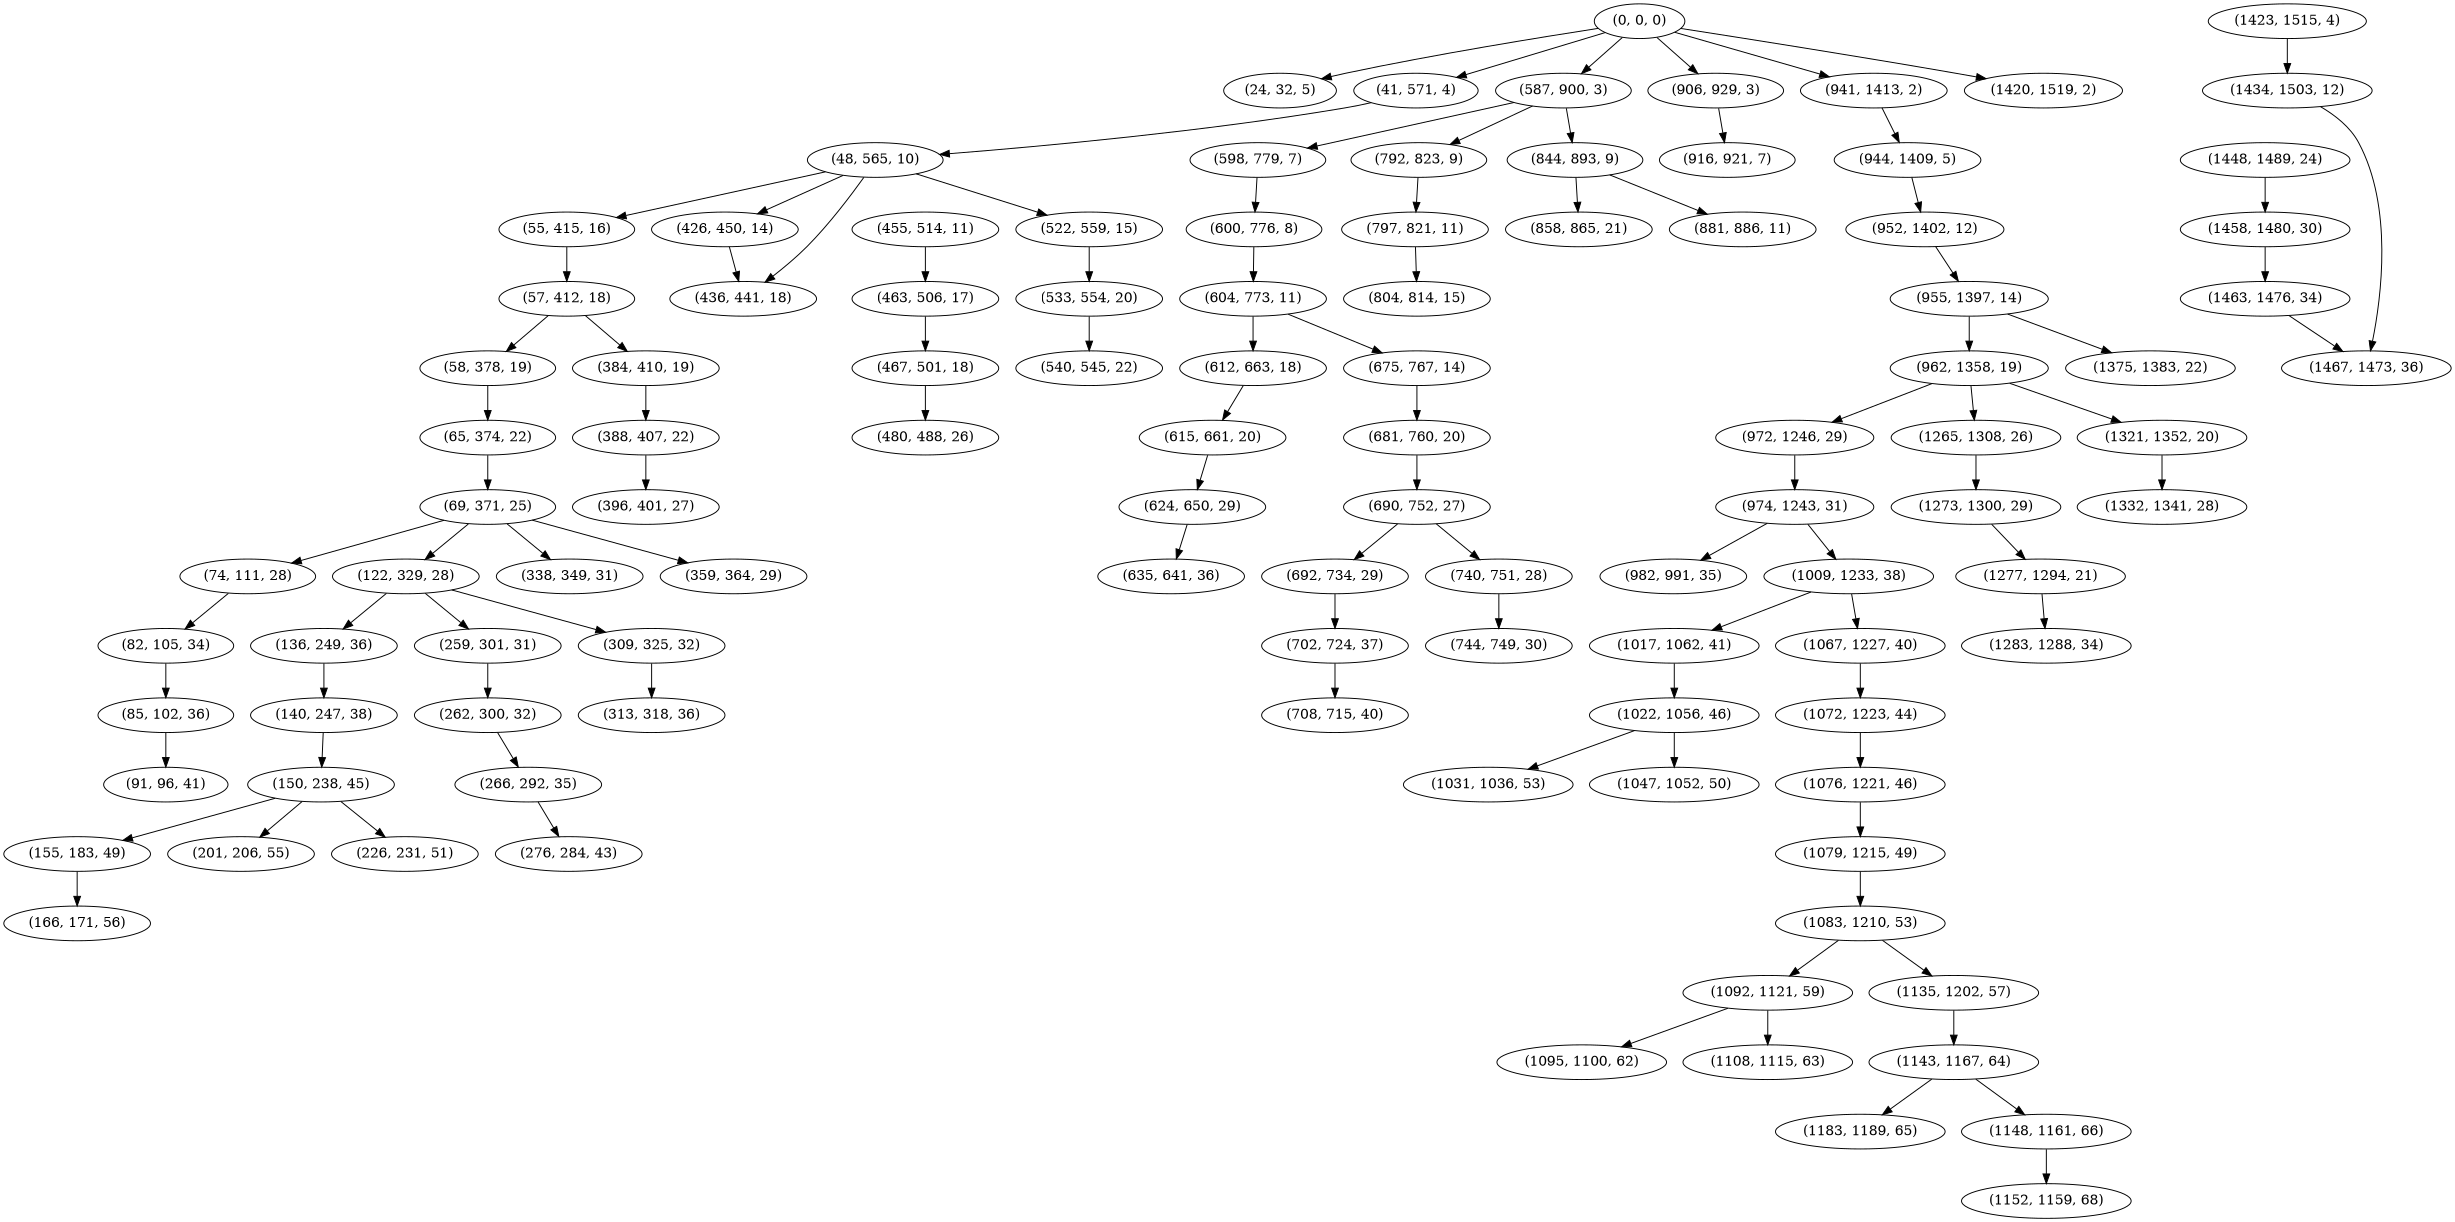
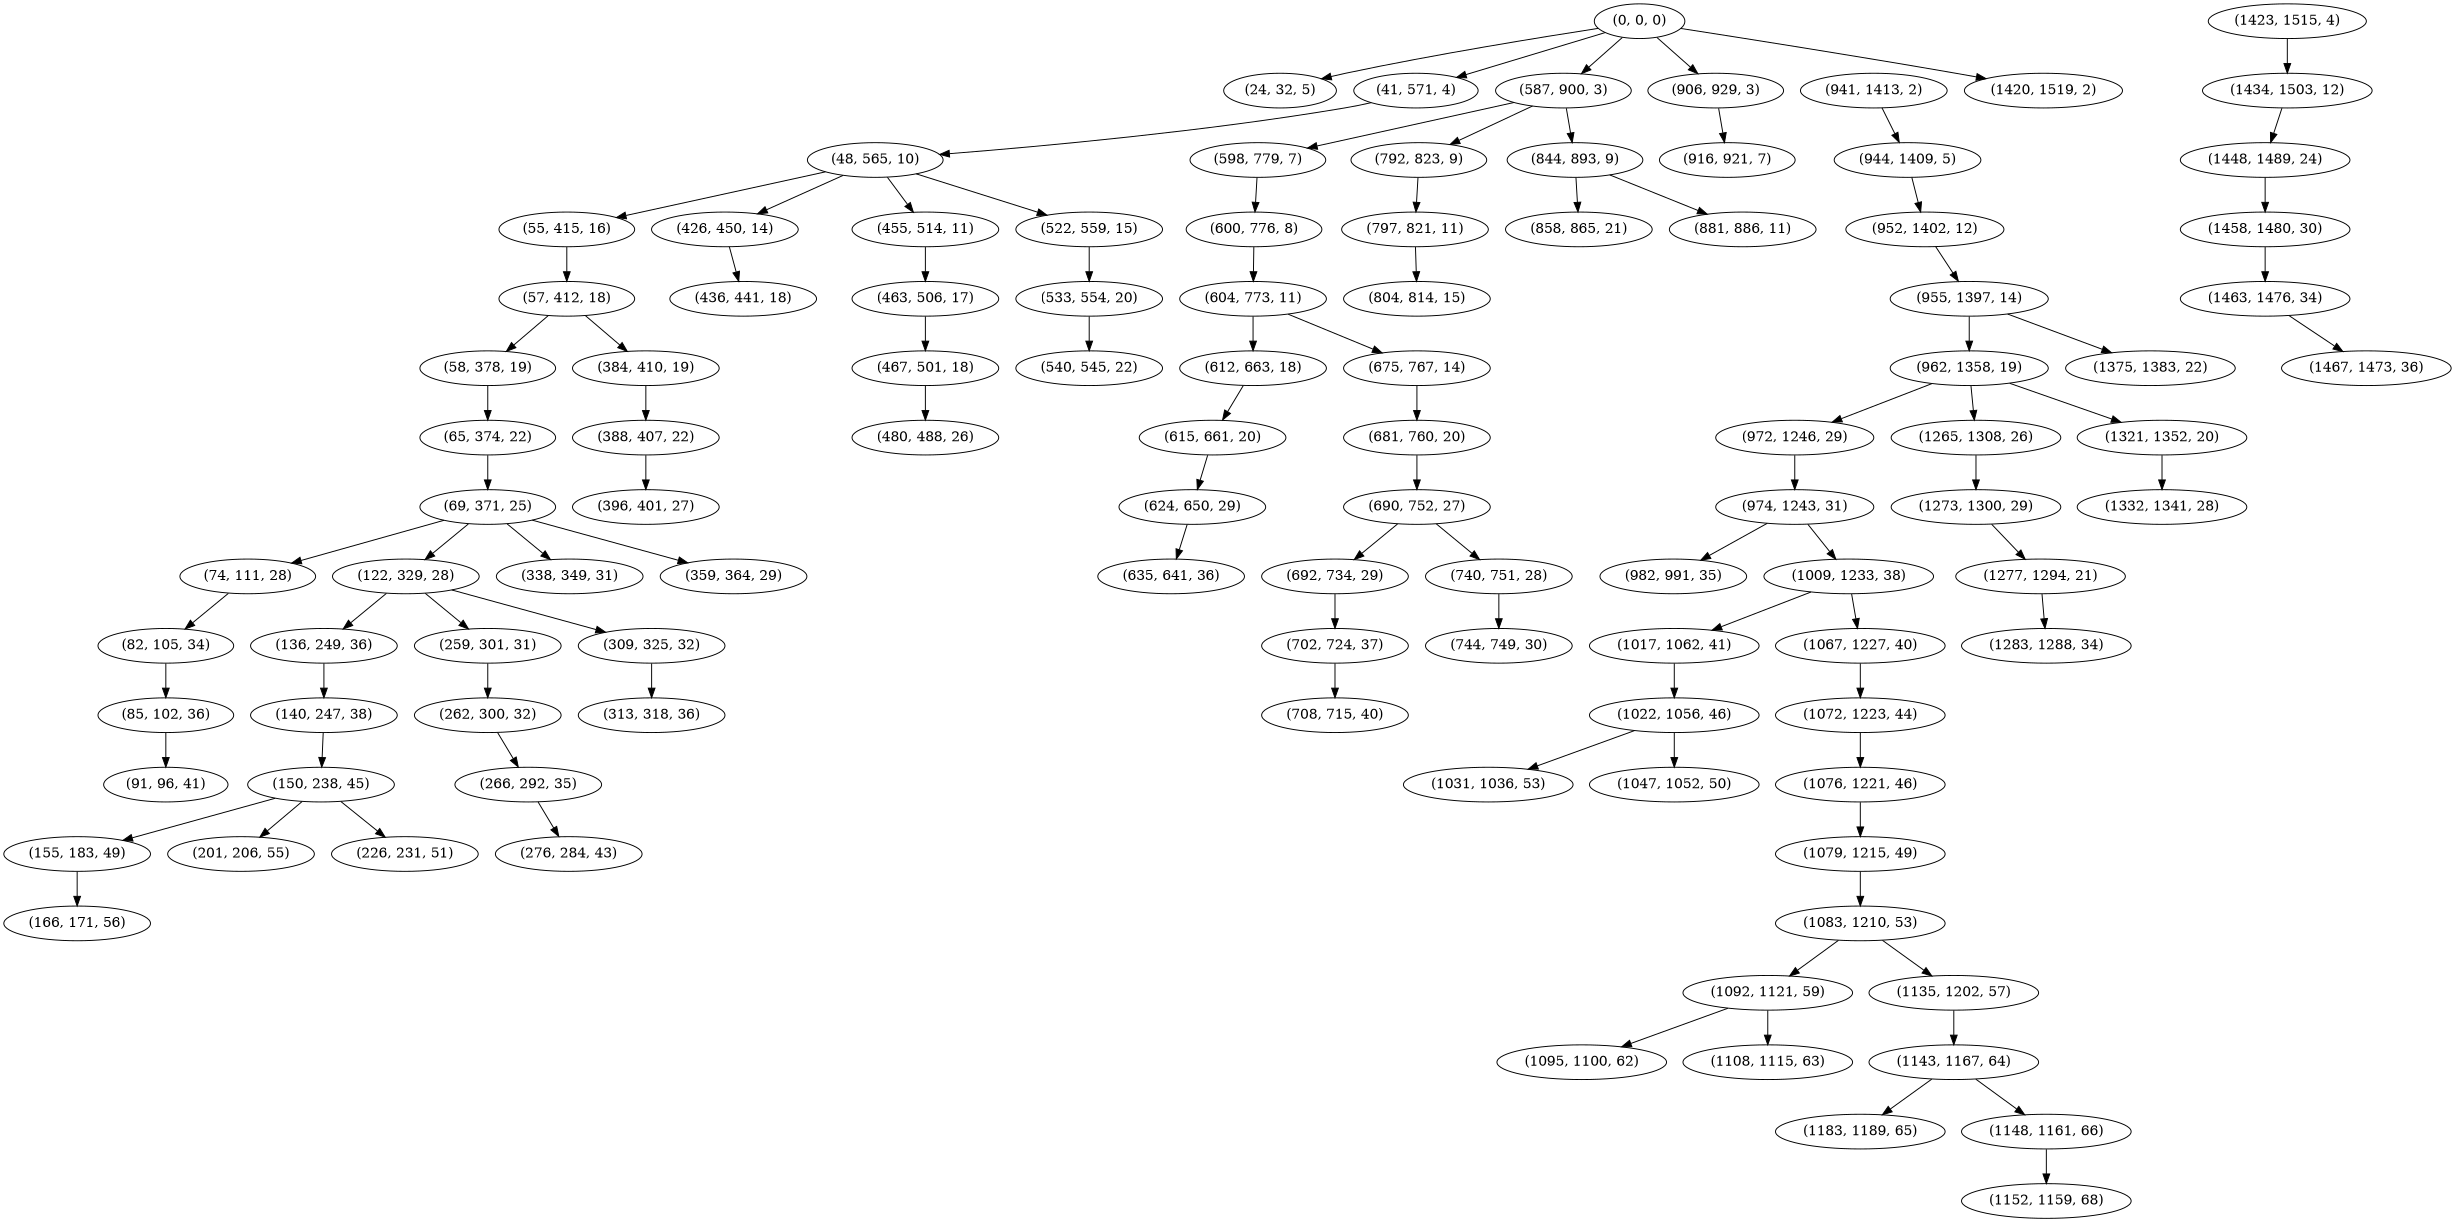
(1747, 53) -> none
(2379, 214) -> (2278, 121)
(822, 230) -> (897, 191)
